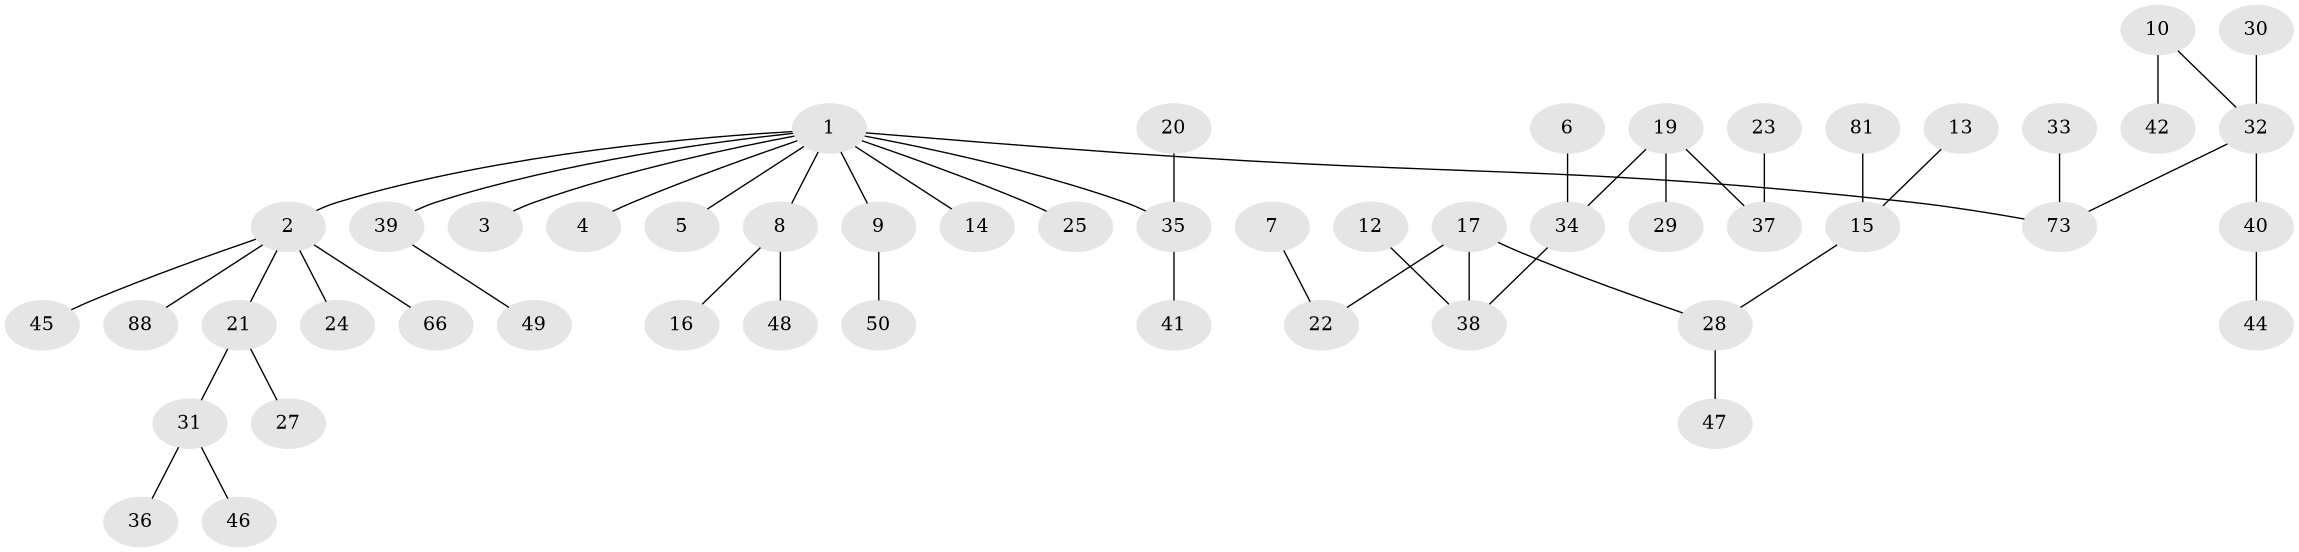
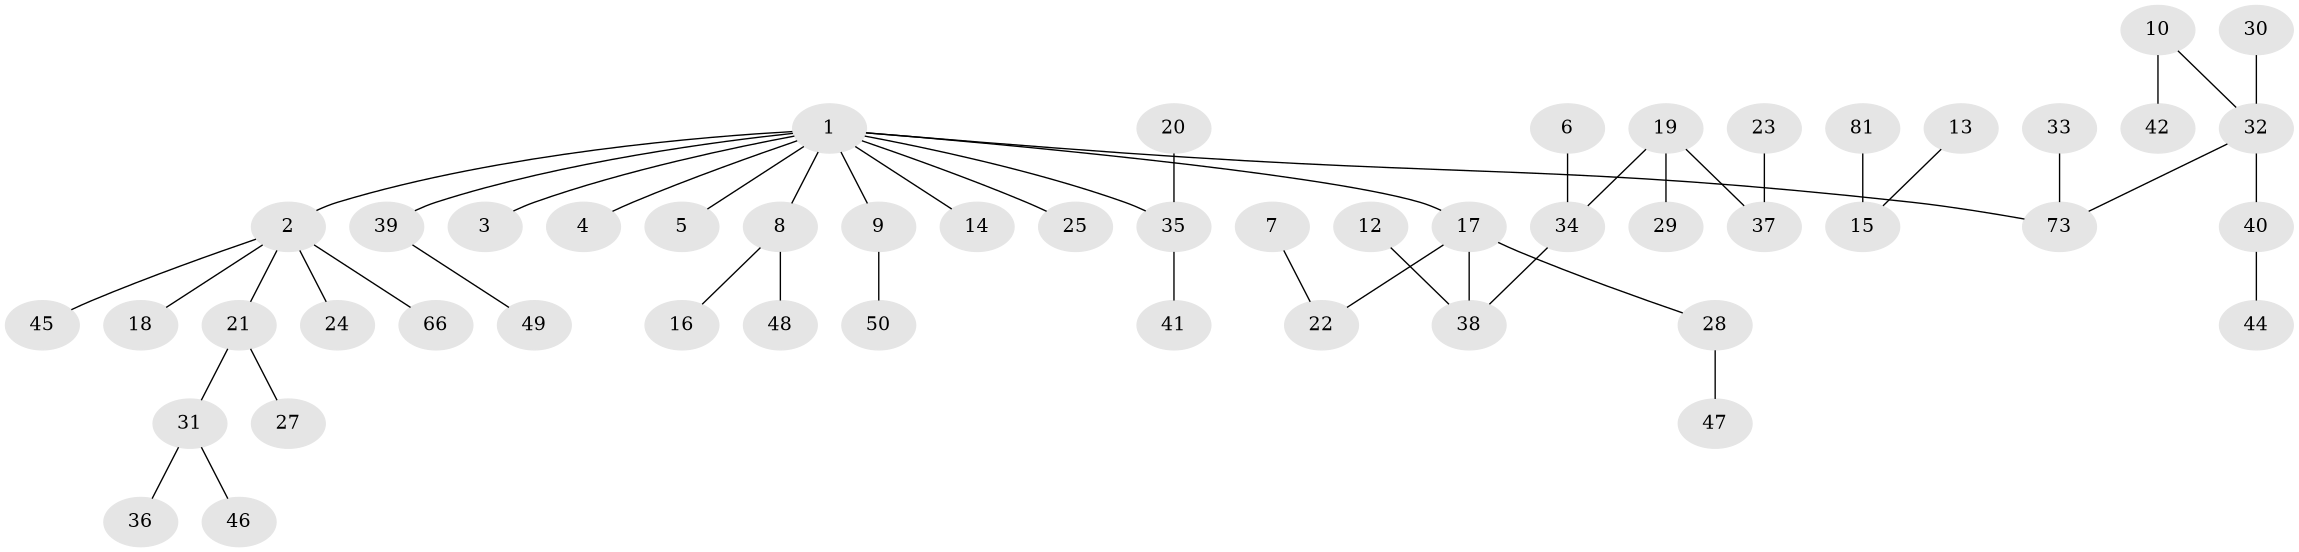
none -> (1213, 168)
(1789, 276) -> none
(141, 325) -> (141, 325)
